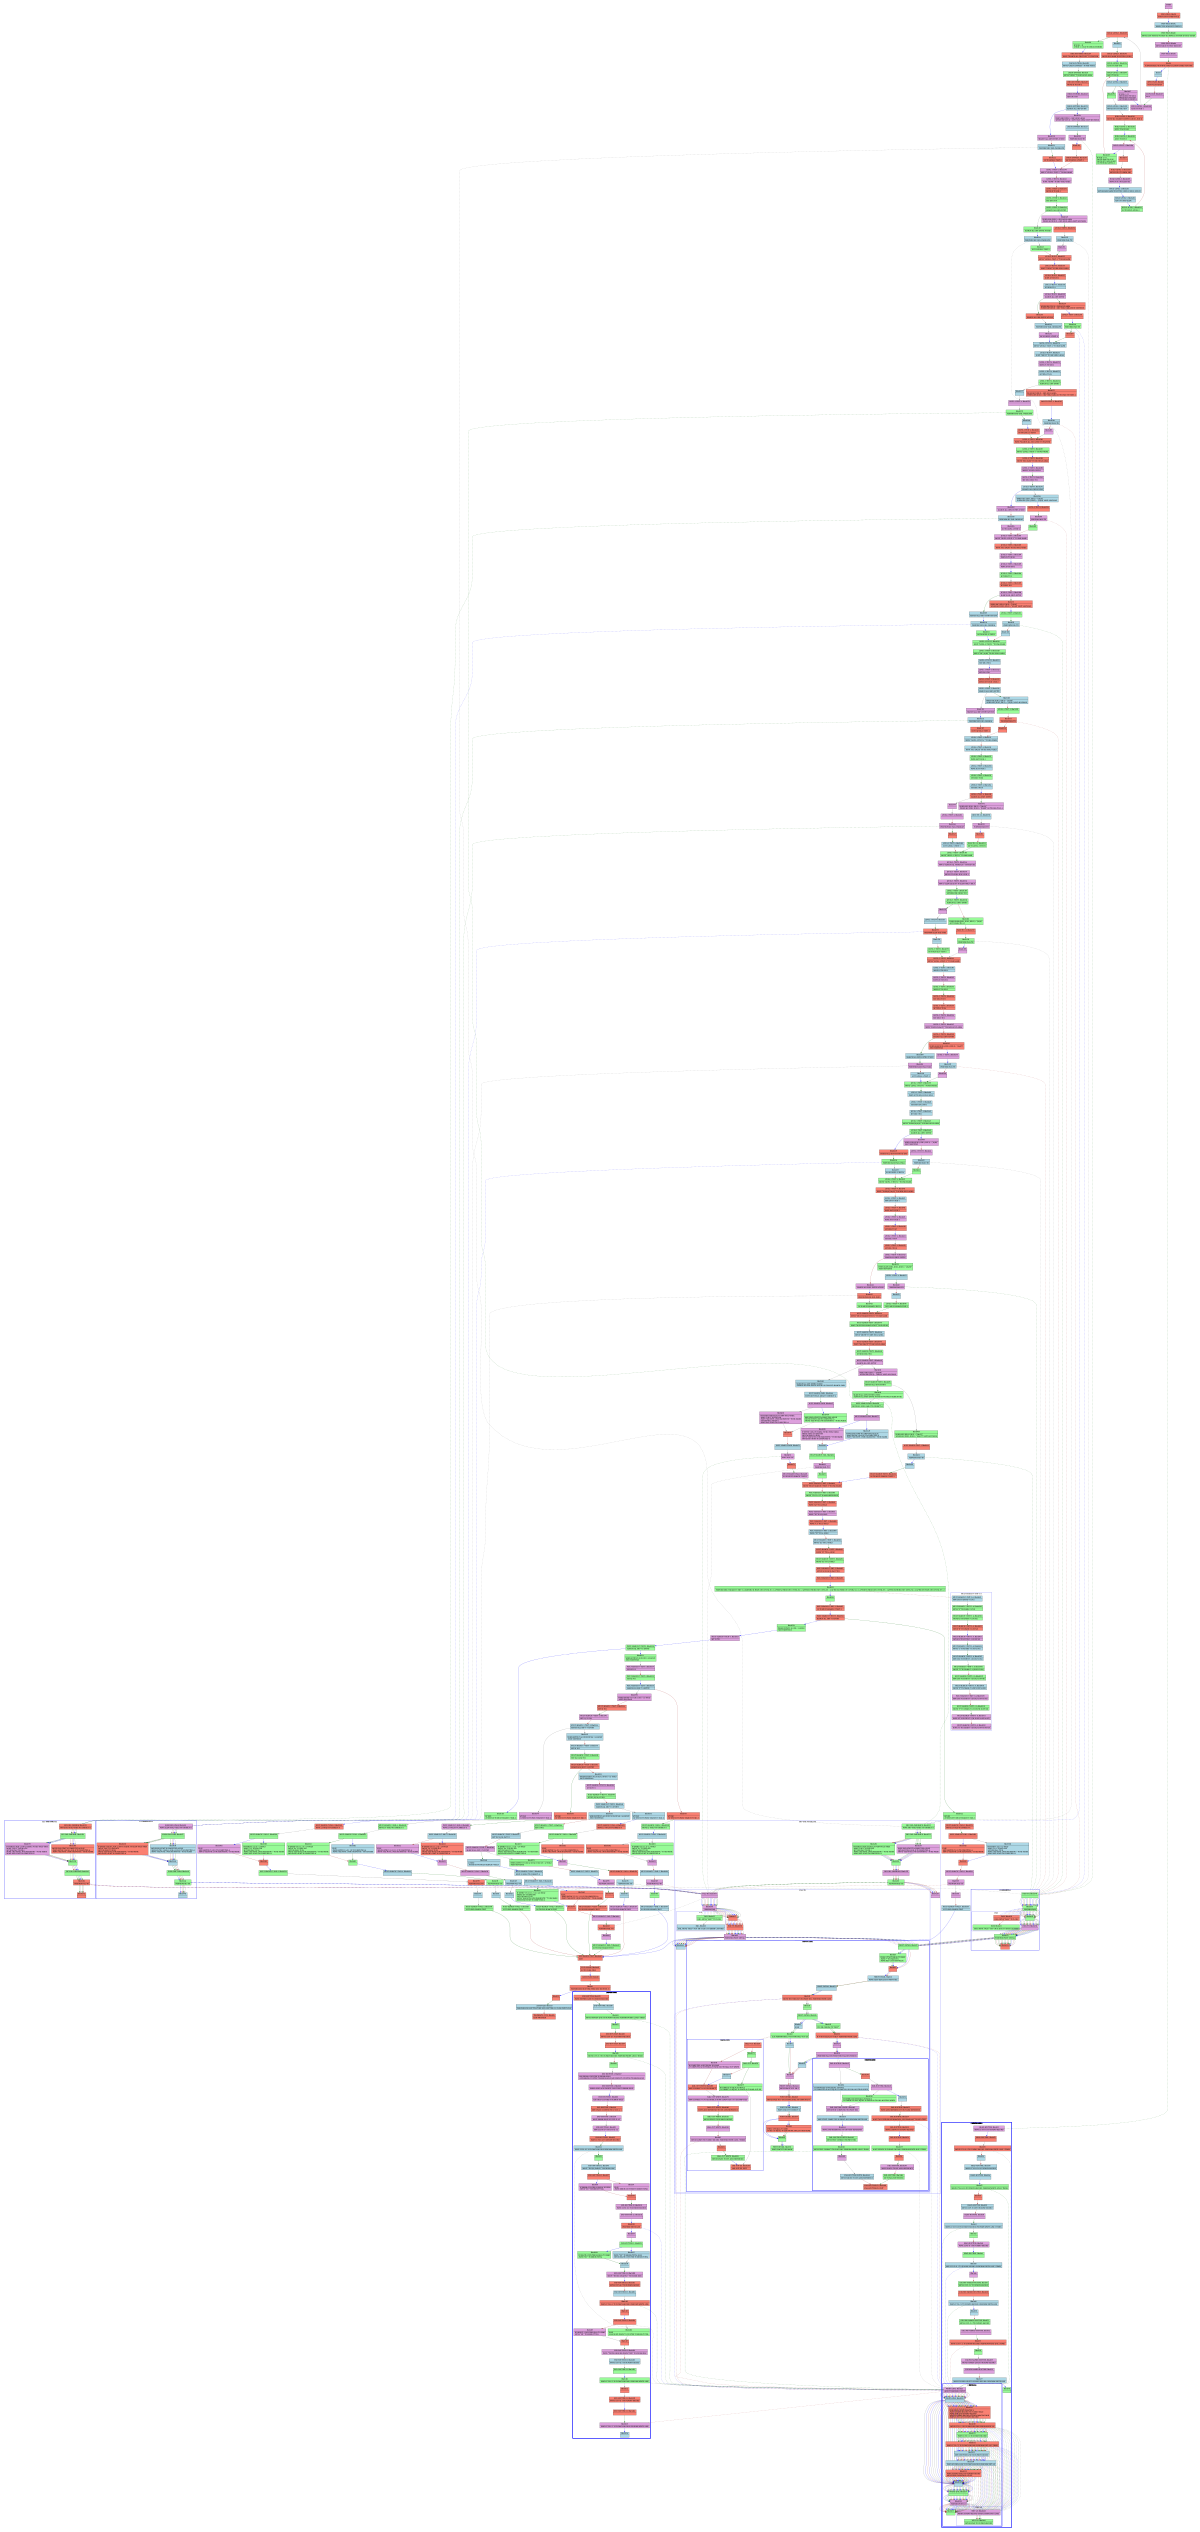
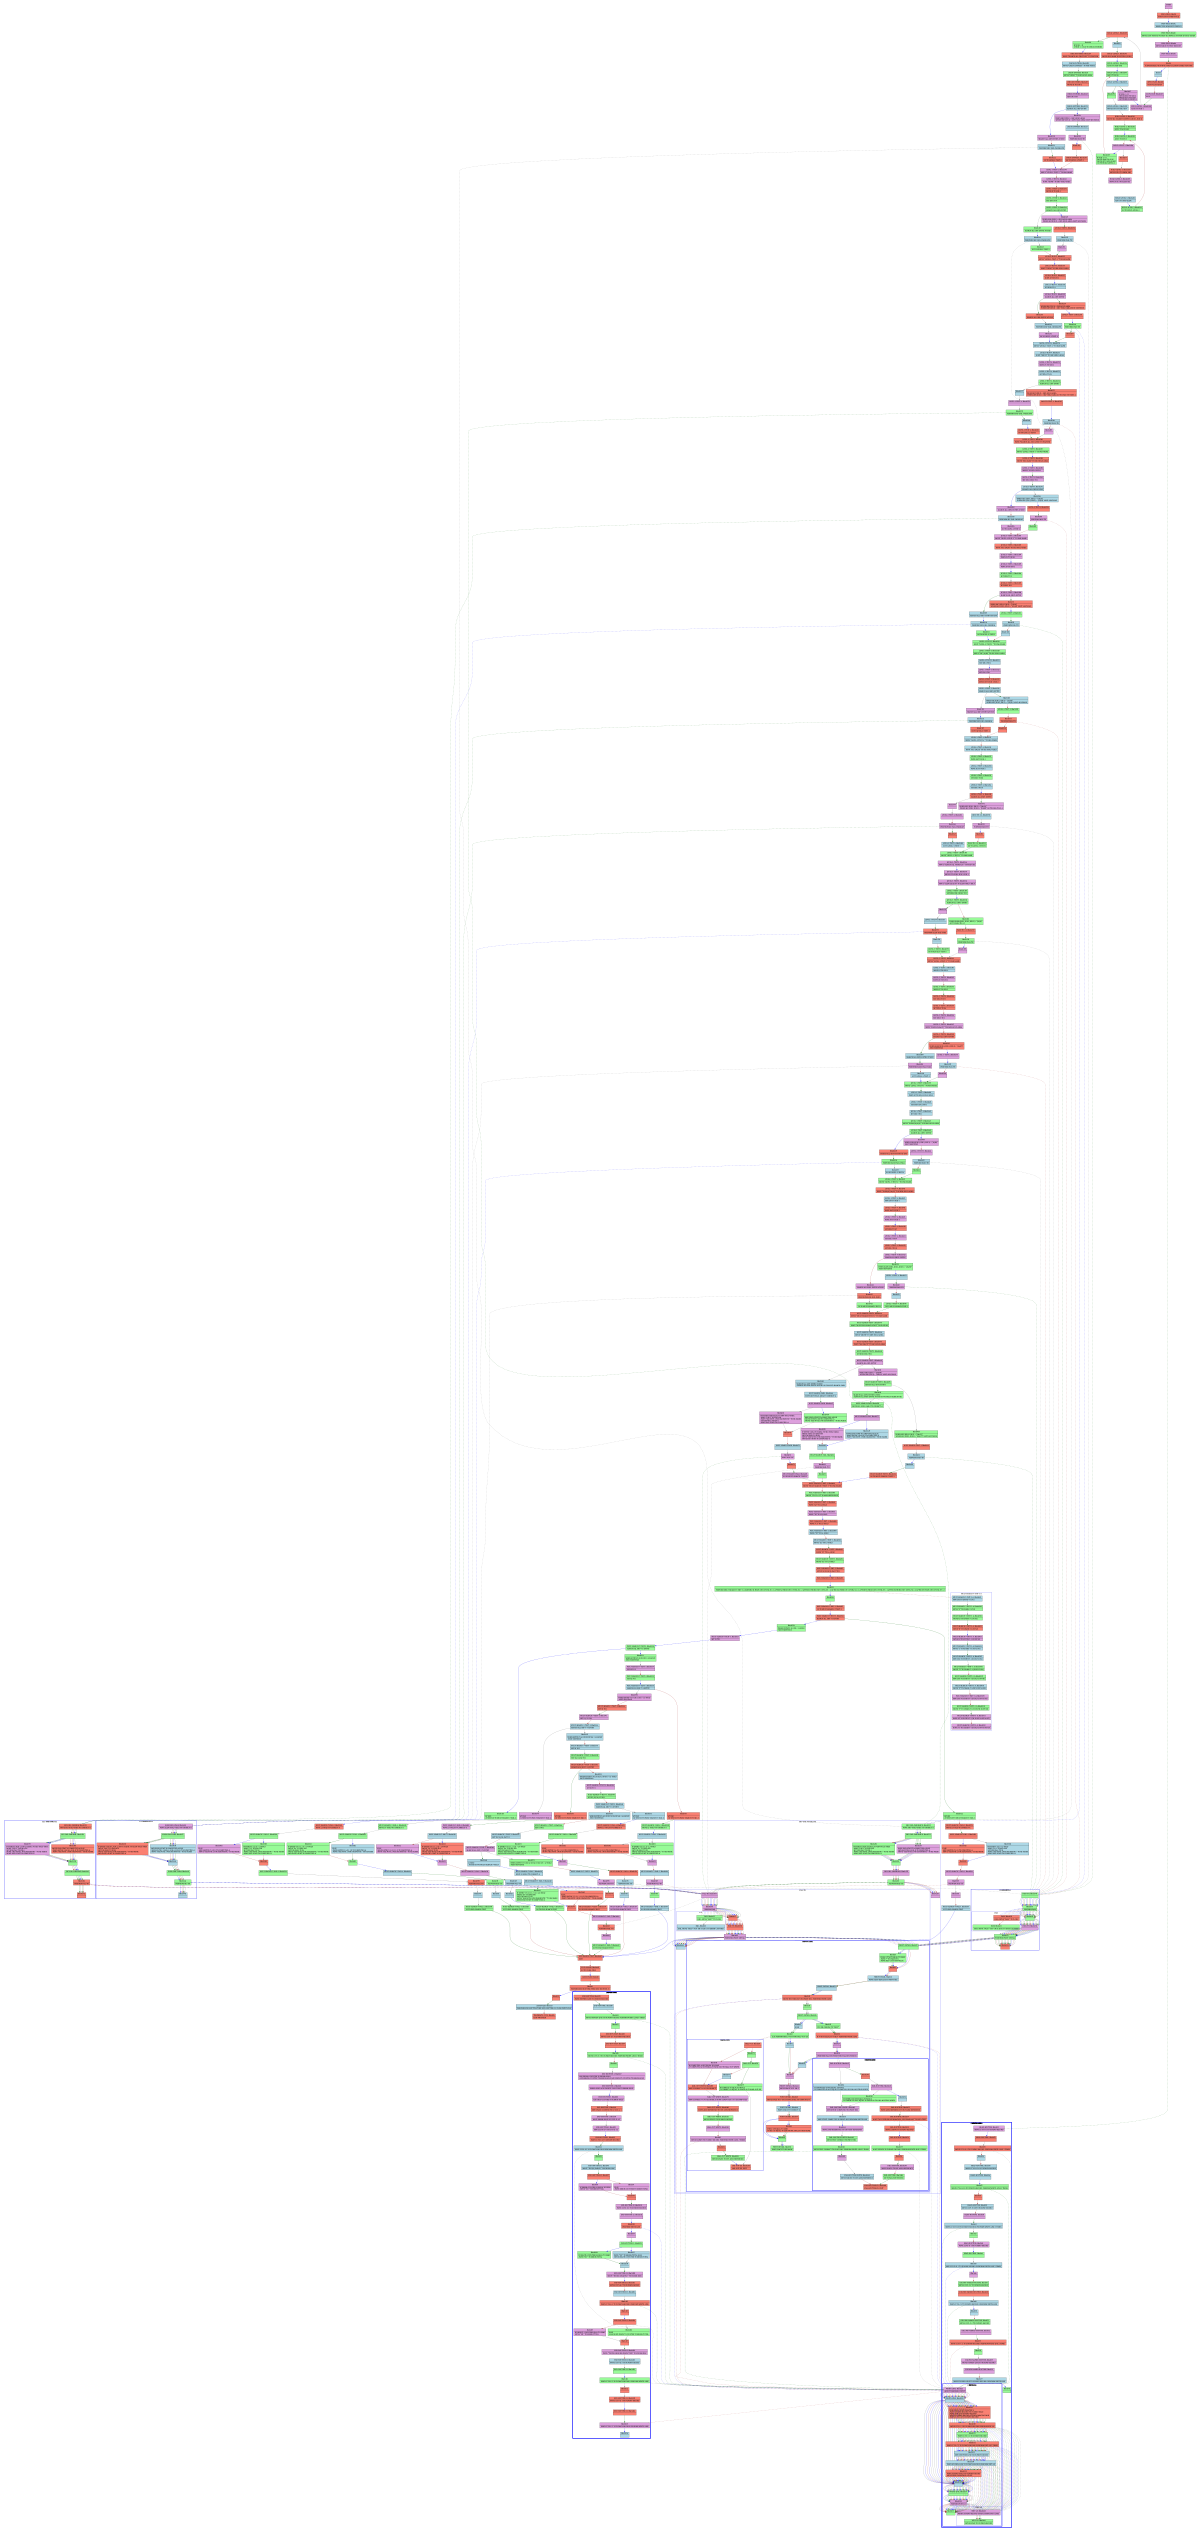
(1119, 190) -> none
